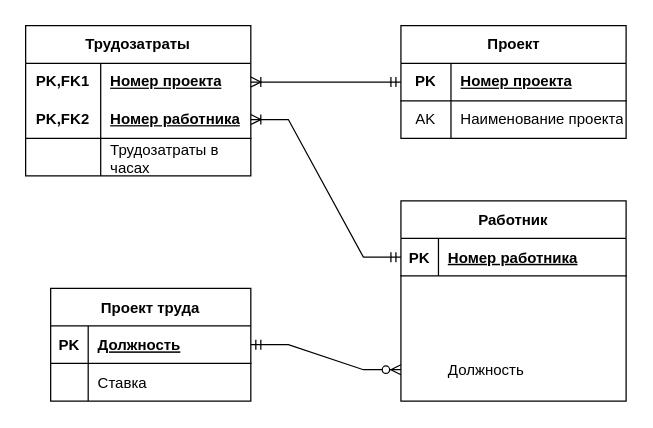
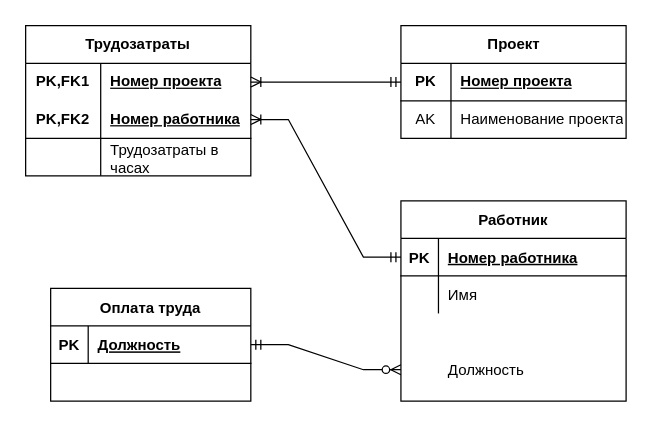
none -> (532, 294)
(150, 308) -> (150, 308)
(169, 382) -> none
